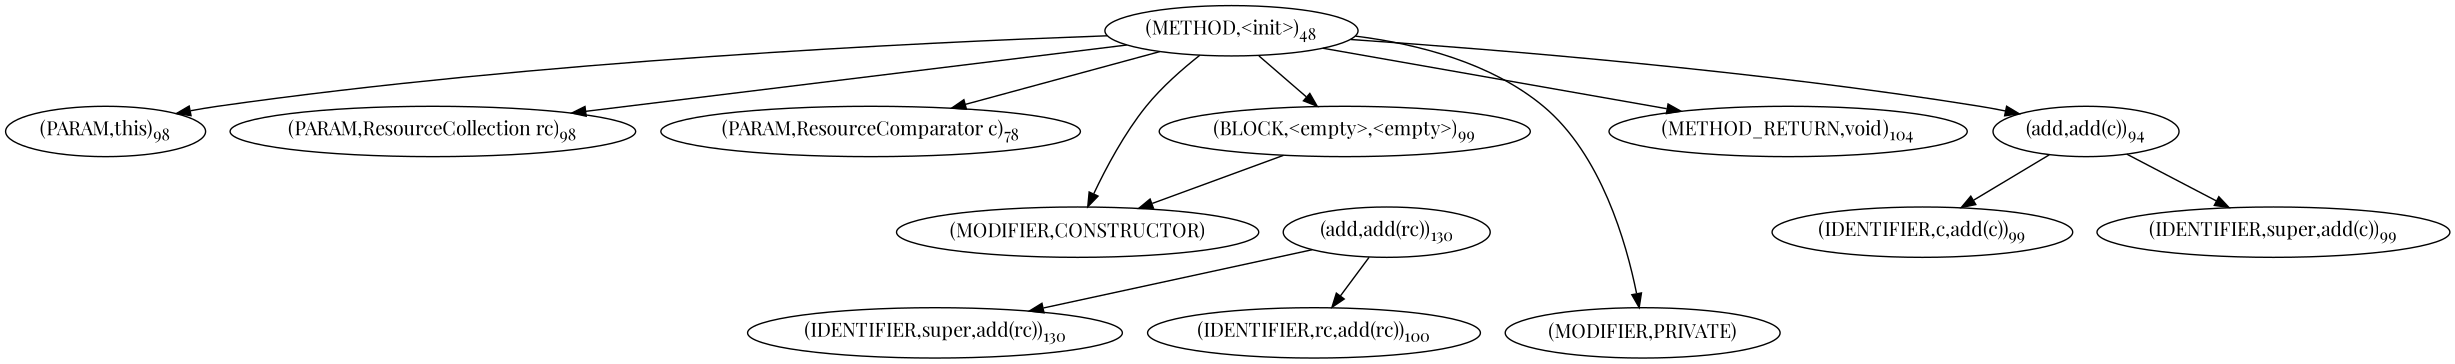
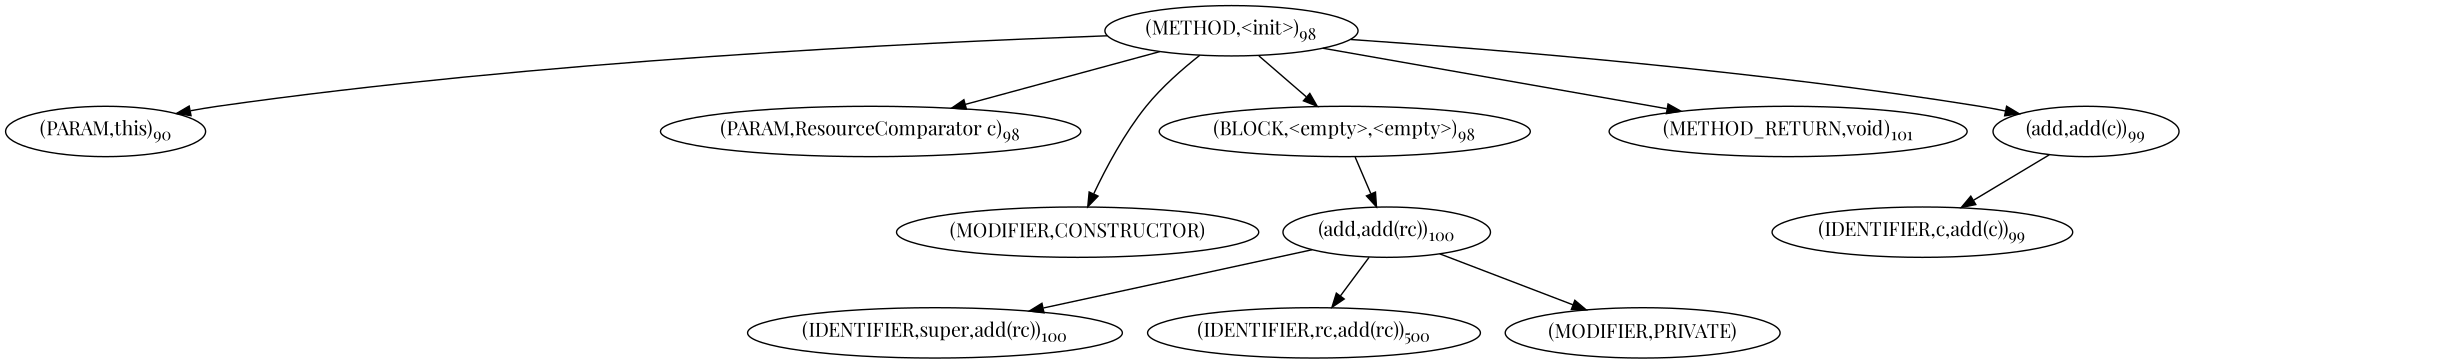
(1308, 29) -> (1308, 29)
(1547, 110) -> (1506, 279)
(162, 129) -> (162, 129)
(1012, 129) -> (1012, 129)
(1467, 129) -> (1467, 129)
(1902, 129) -> (1902, 129)
(2137, 129) -> (2137, 129)
(433, 131) -> none
(1218, 179) -> (1363, 175)
(1442, 230) -> (1442, 230)
(2273, 232) -> none
(1055, 331) -> (1055, 331)
(1417, 331) -> (1417, 331)
